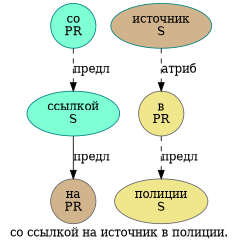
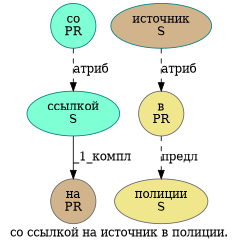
(92, 70) -> (91, 70)
(92, 157) -> (103, 157)
